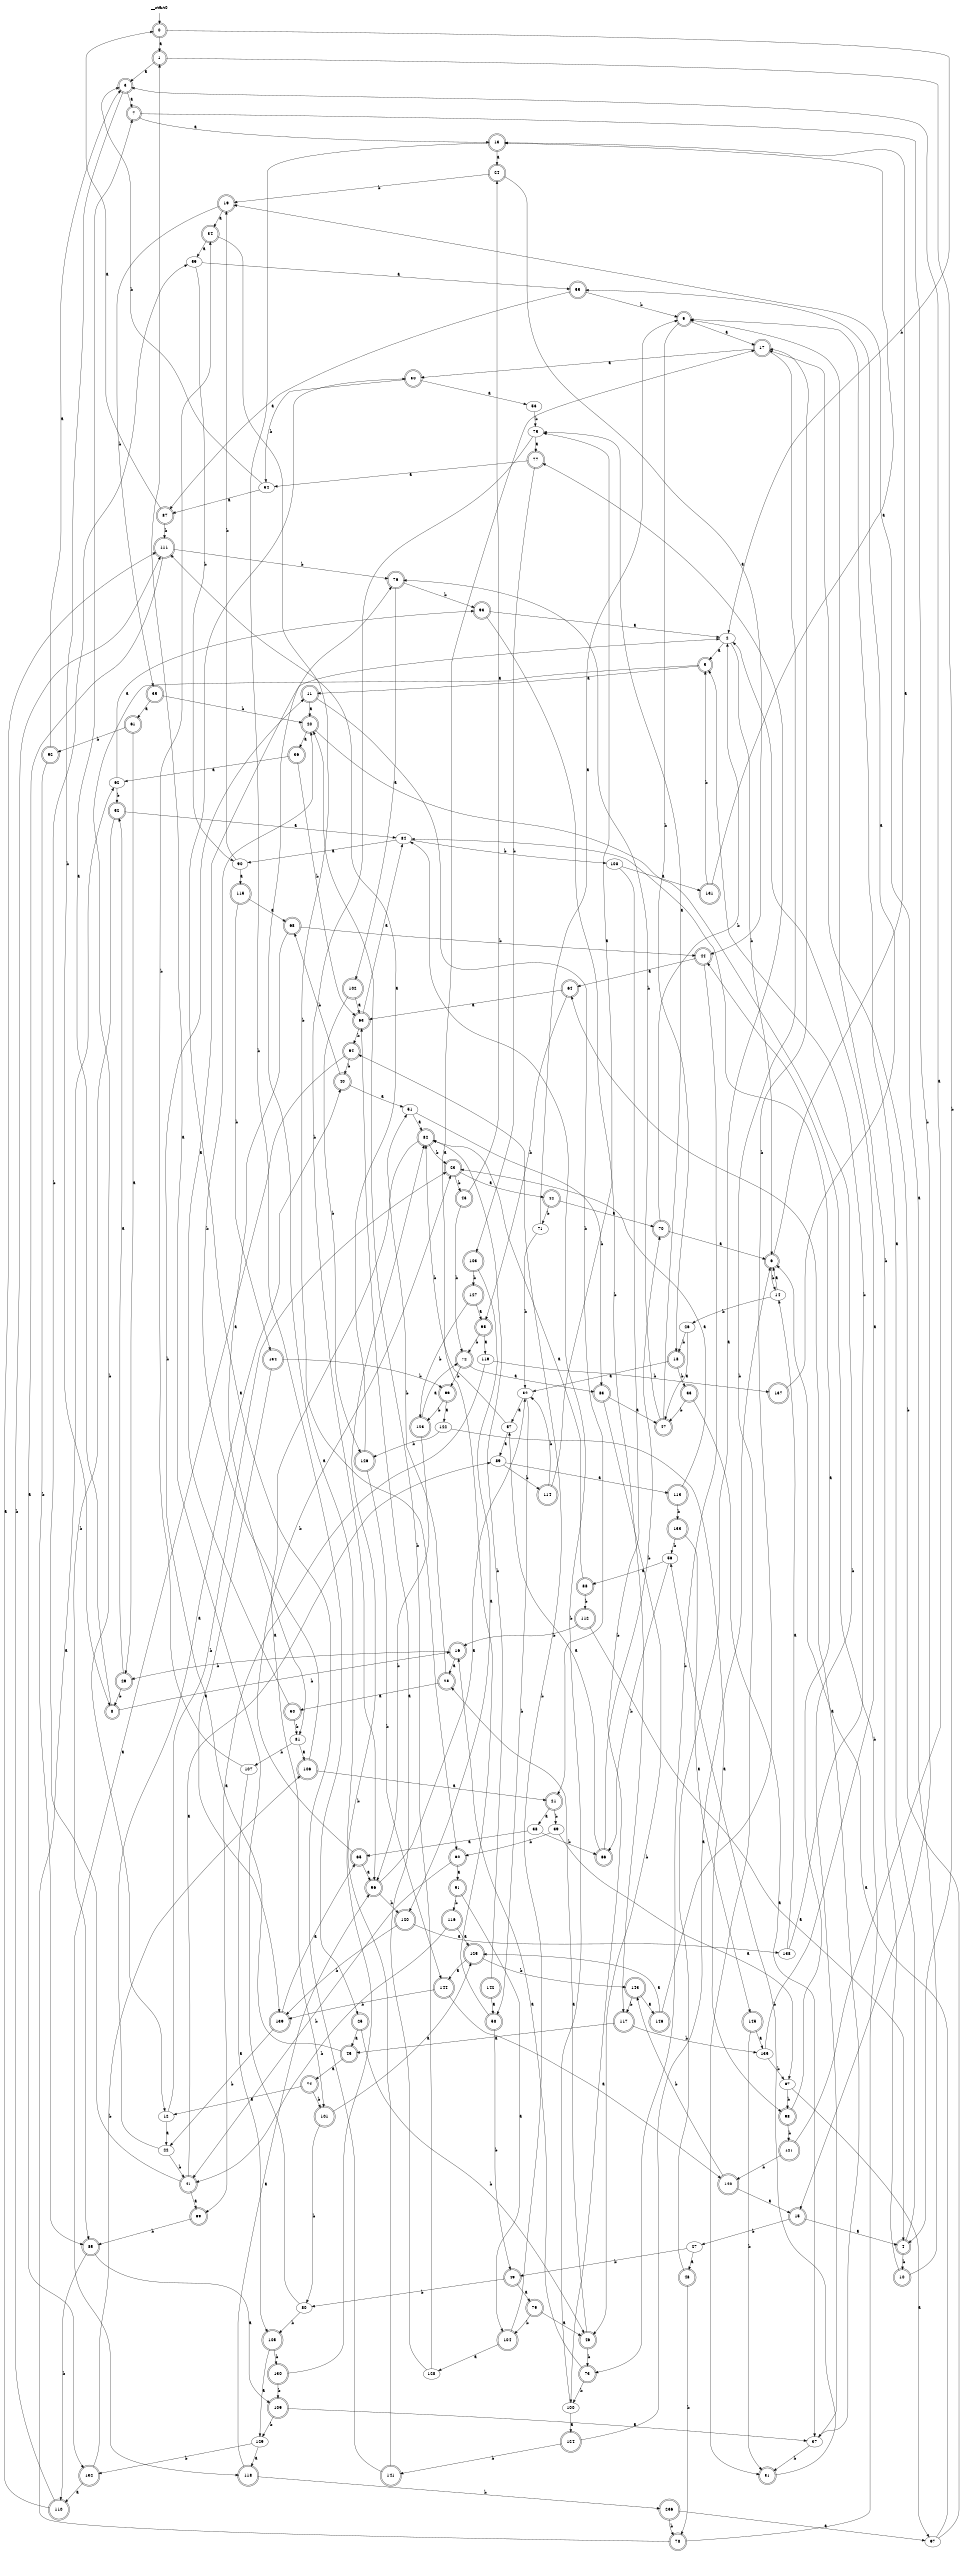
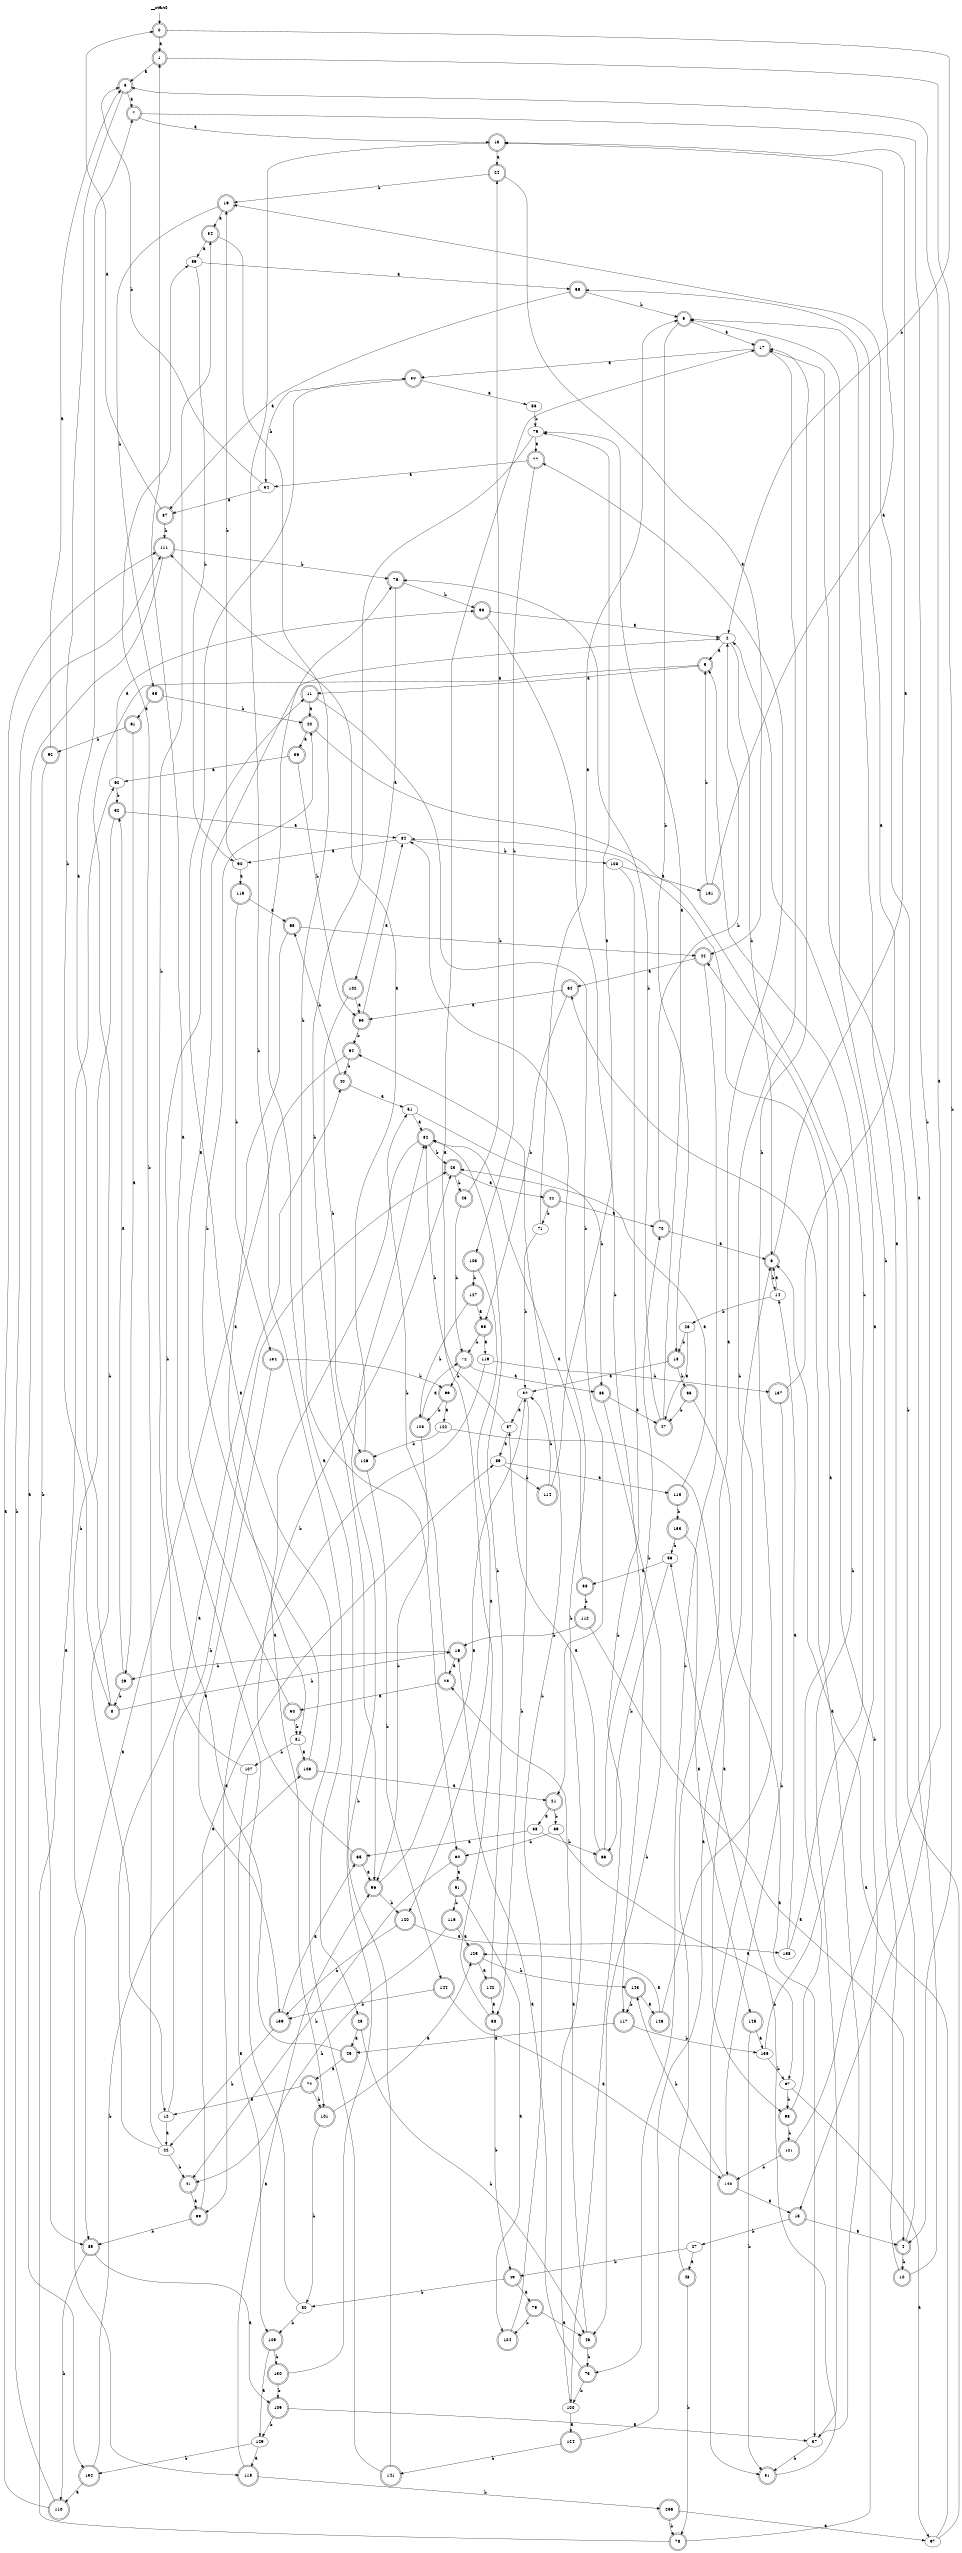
(53, 1236) -> (148, 1197)
(197, 1751) -> (217, 1810)
none -> (780, 1790)
(458, 1968) -> (482, 1969)
(432, 2374) -> none
